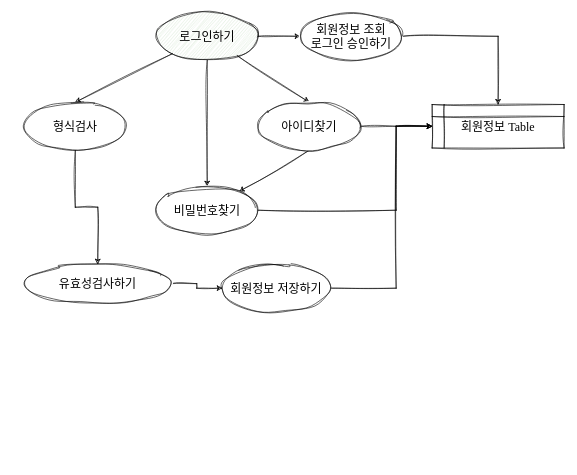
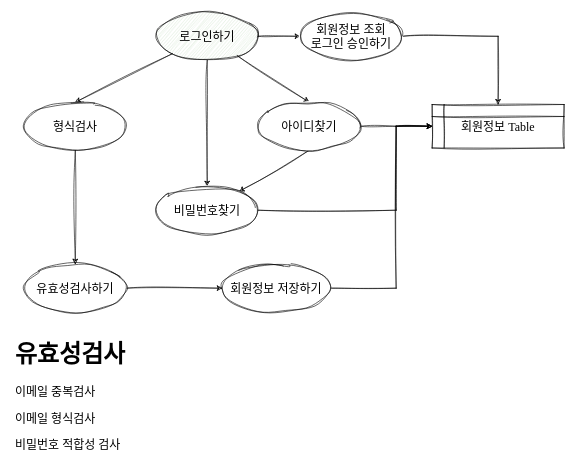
(98, 284) -> (75, 288)
none -> (75, 396)
